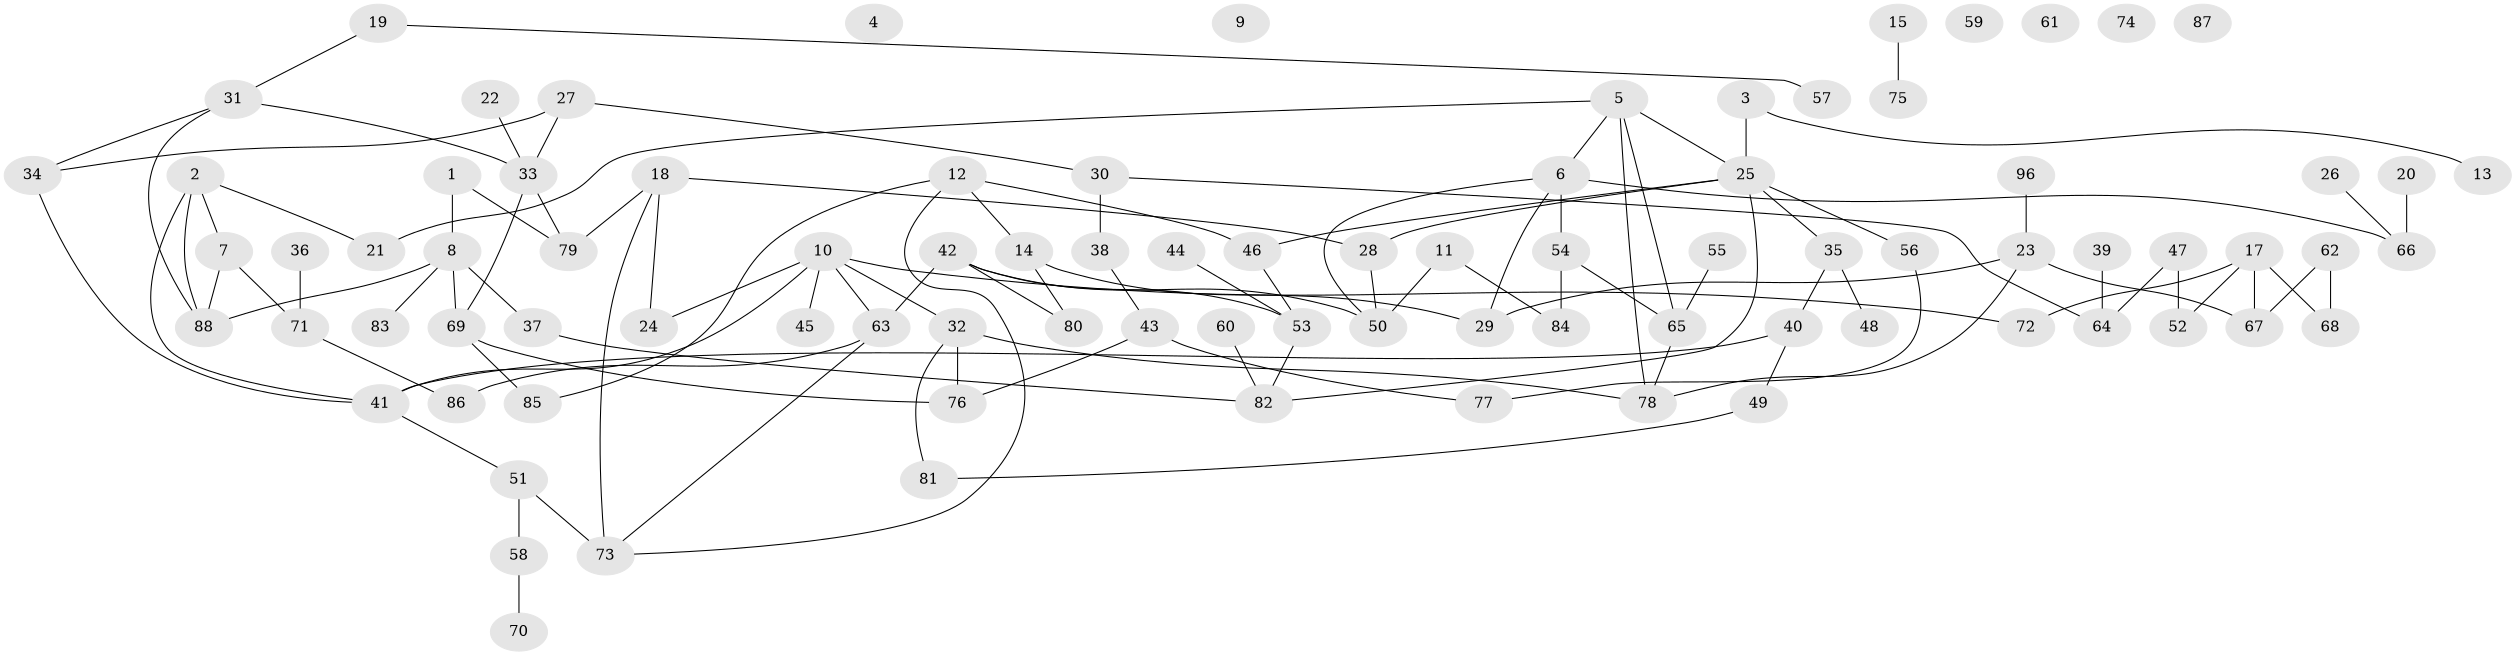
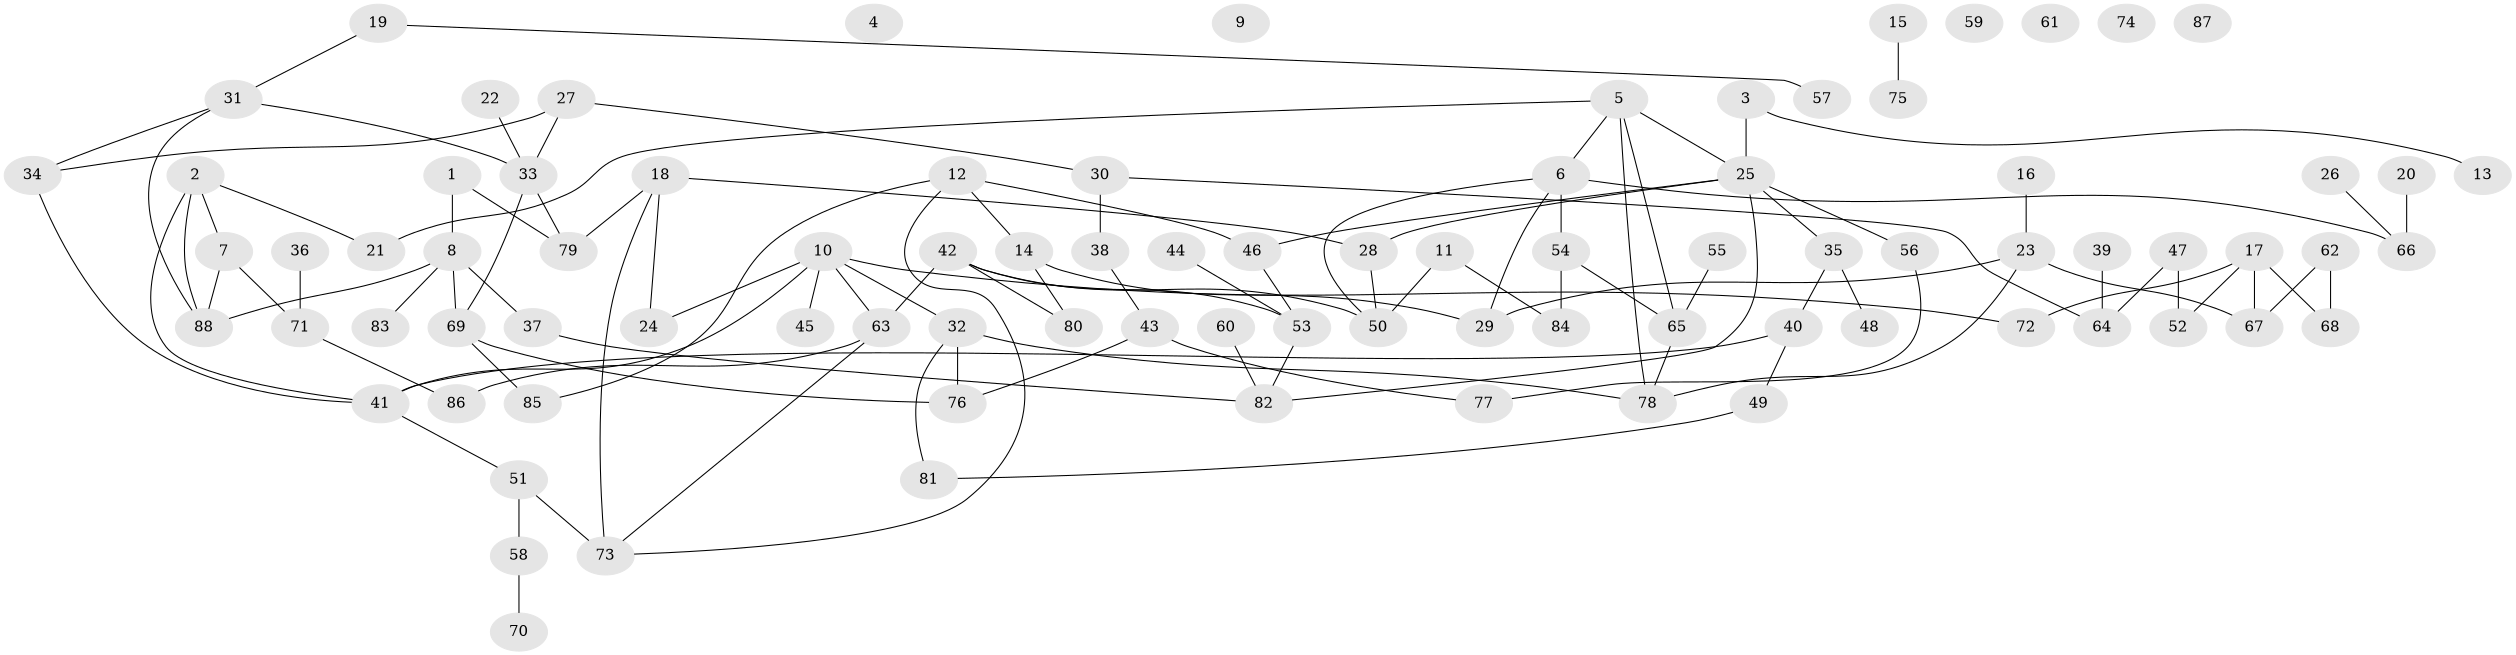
(2026, 175) -> (2026, 175)
